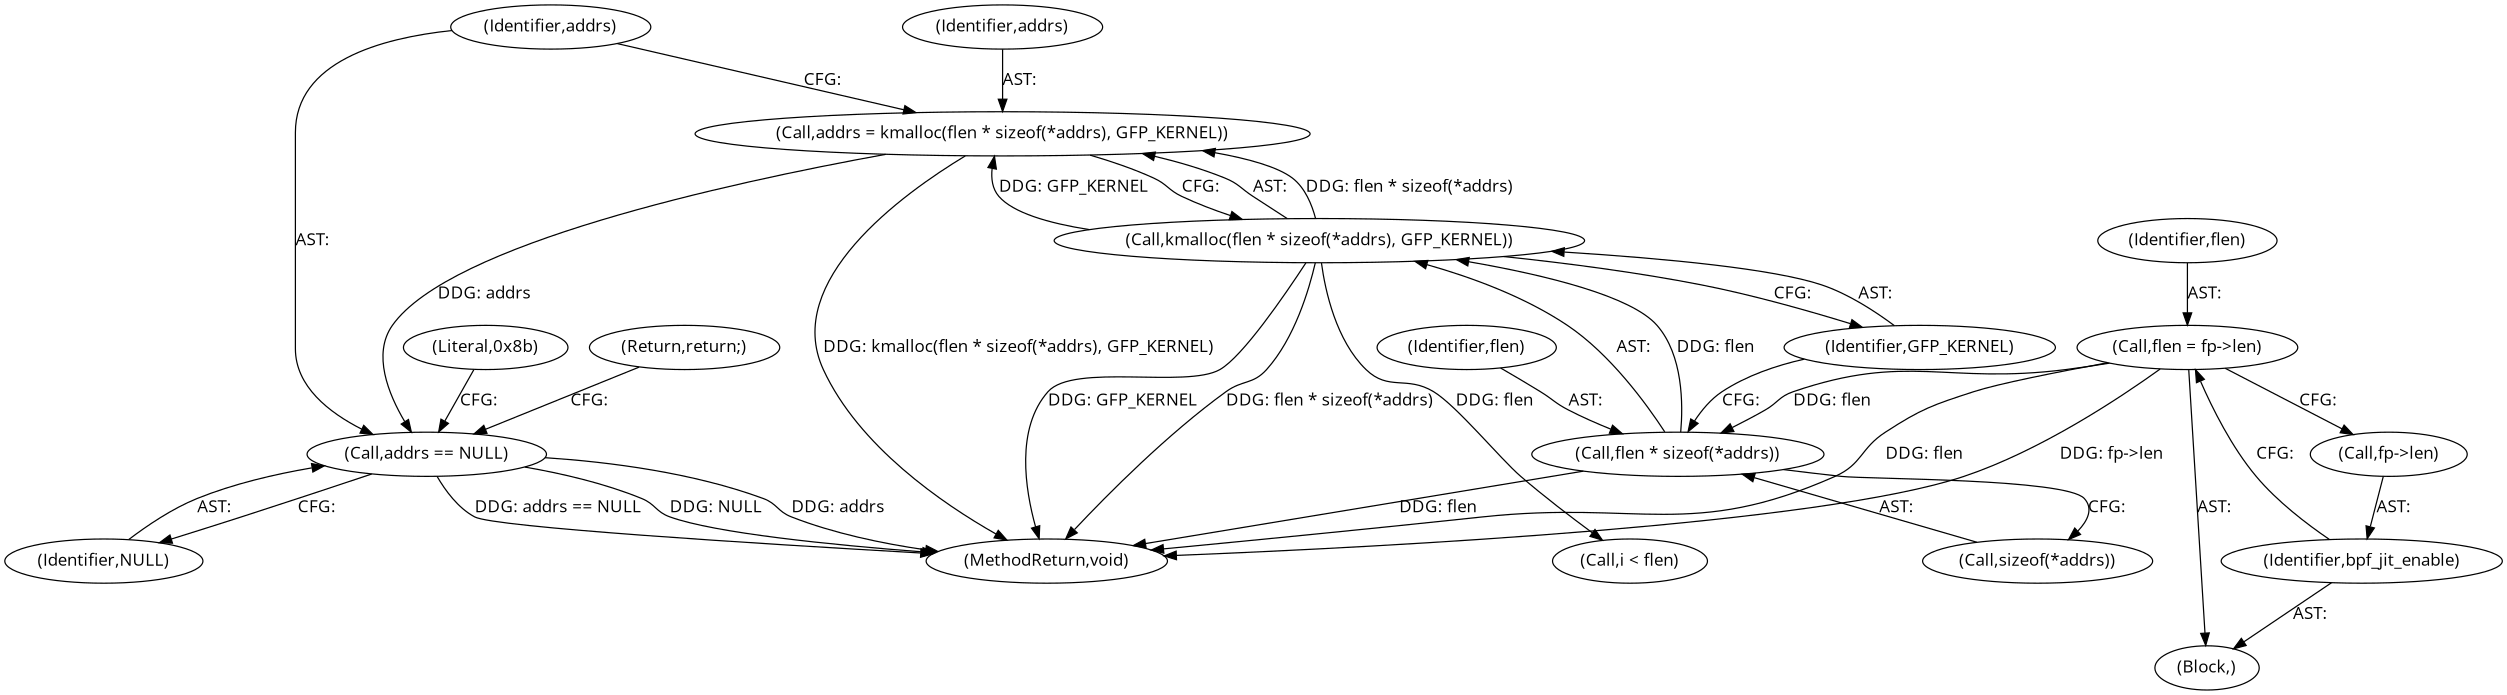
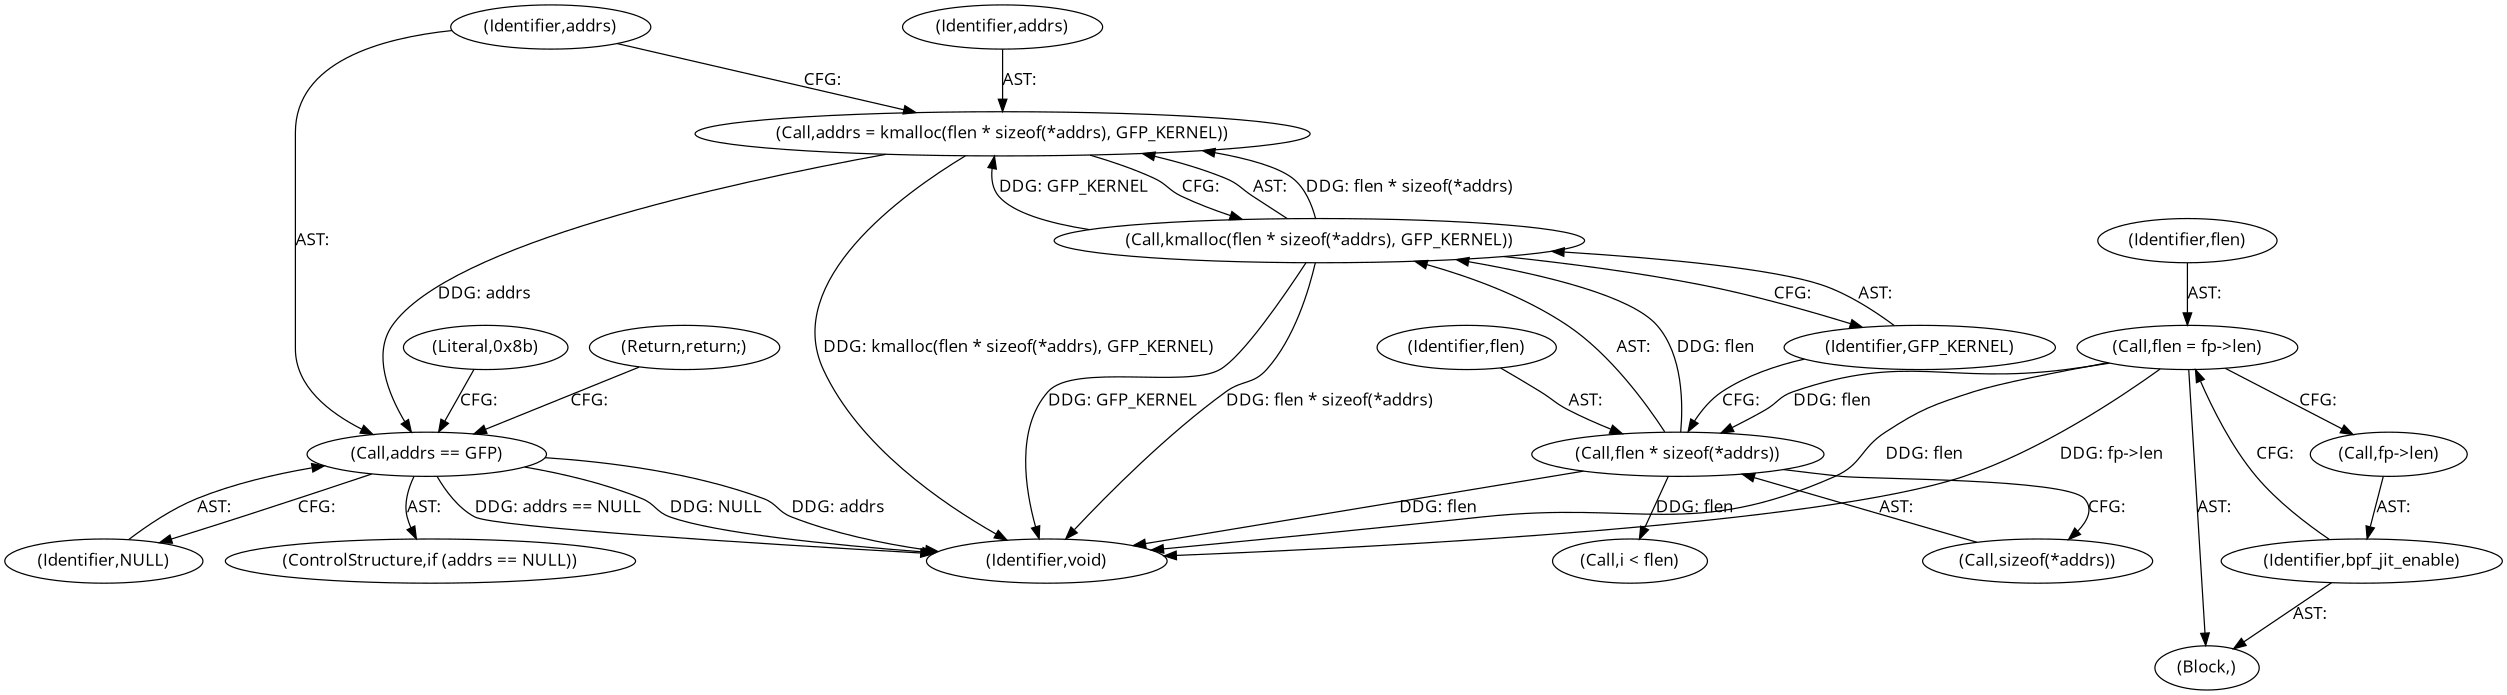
(1443, 398) -> (1656, 502)
(427, 454) -> (427, 454)
none -> (430, 561)
(1047, 561) -> (1047, 561)
